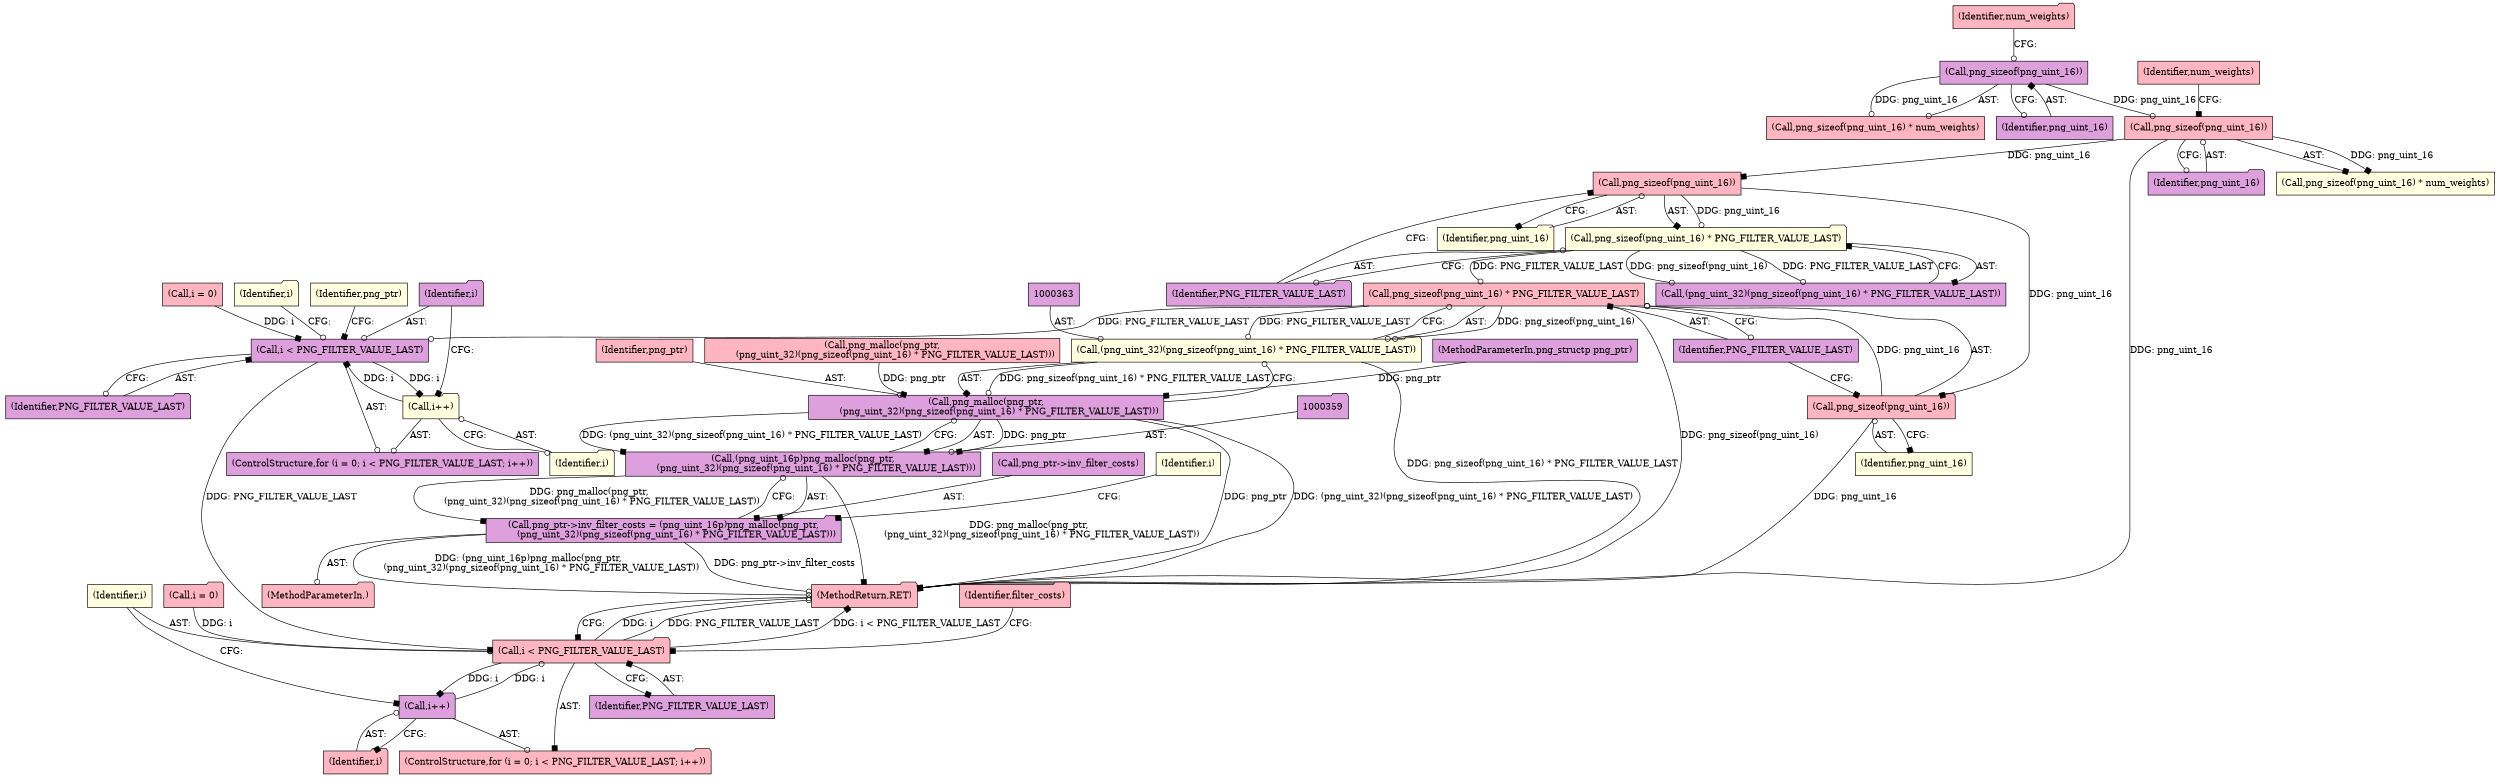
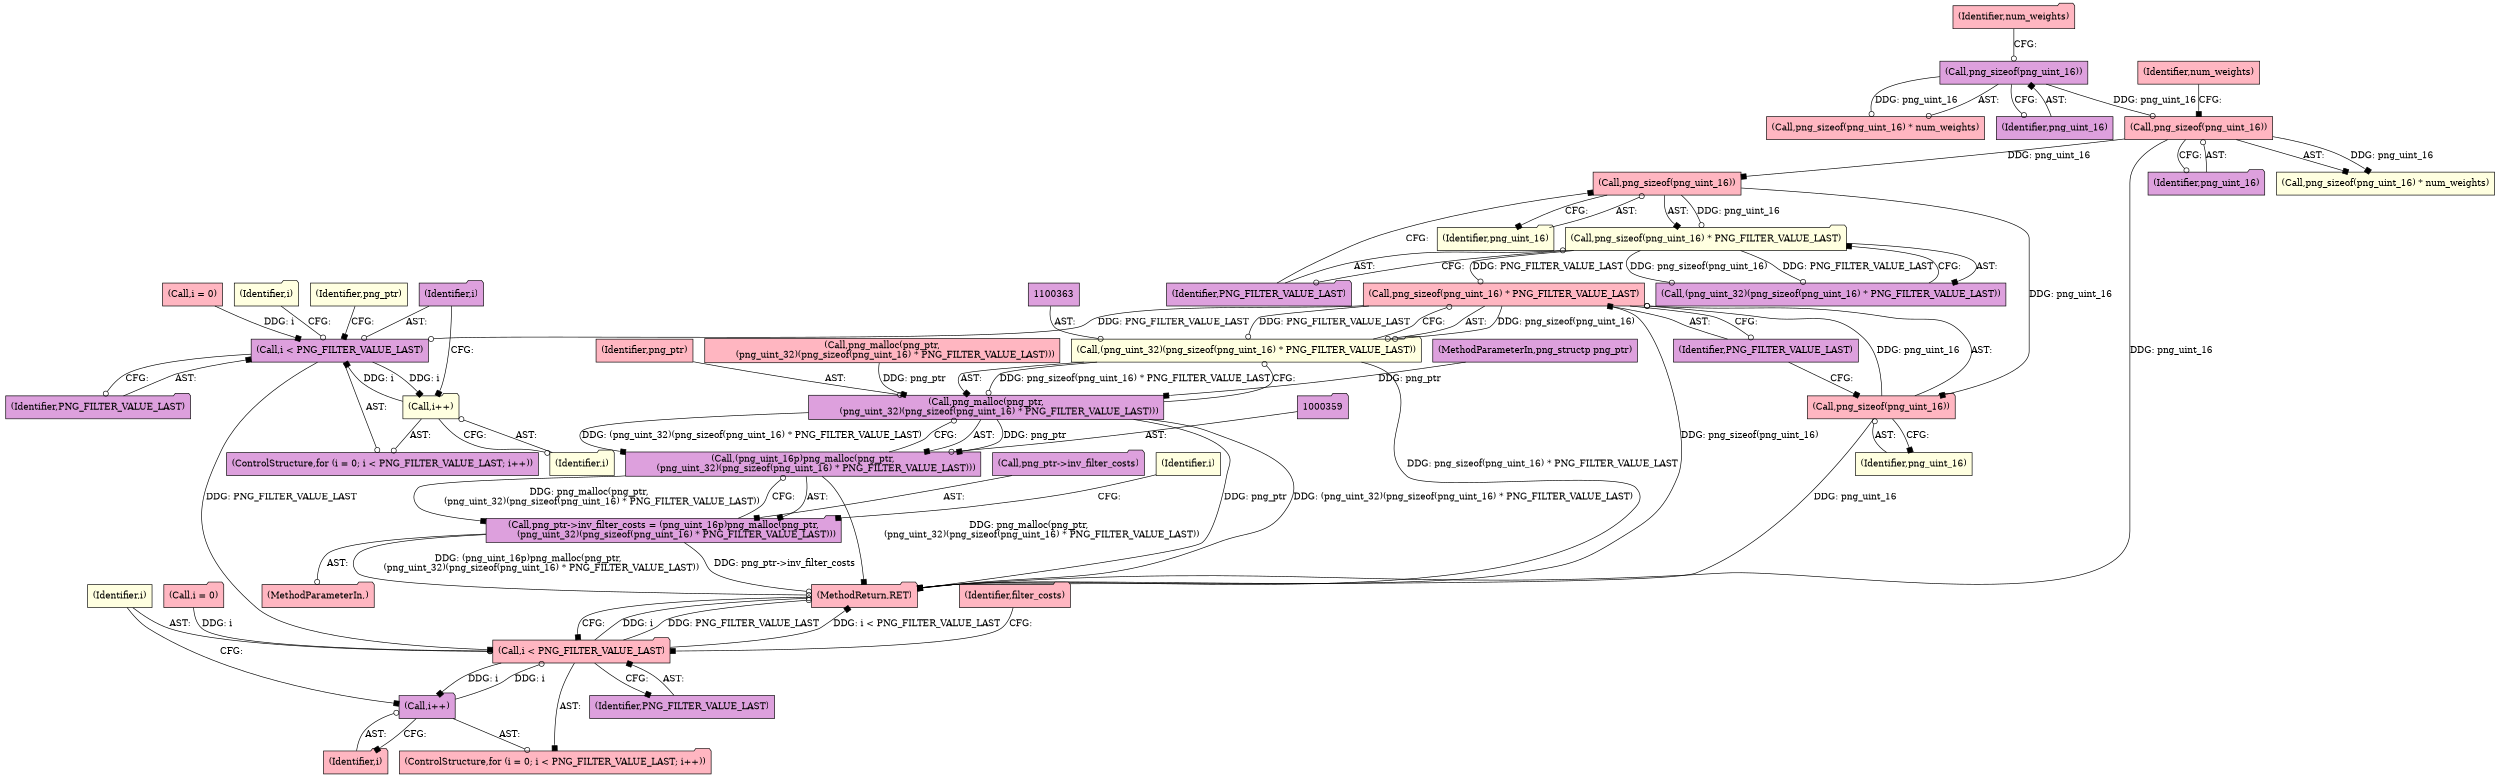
(1054, 295) -> (1054, 295)
(1068, 464) -> (1068, 464)
